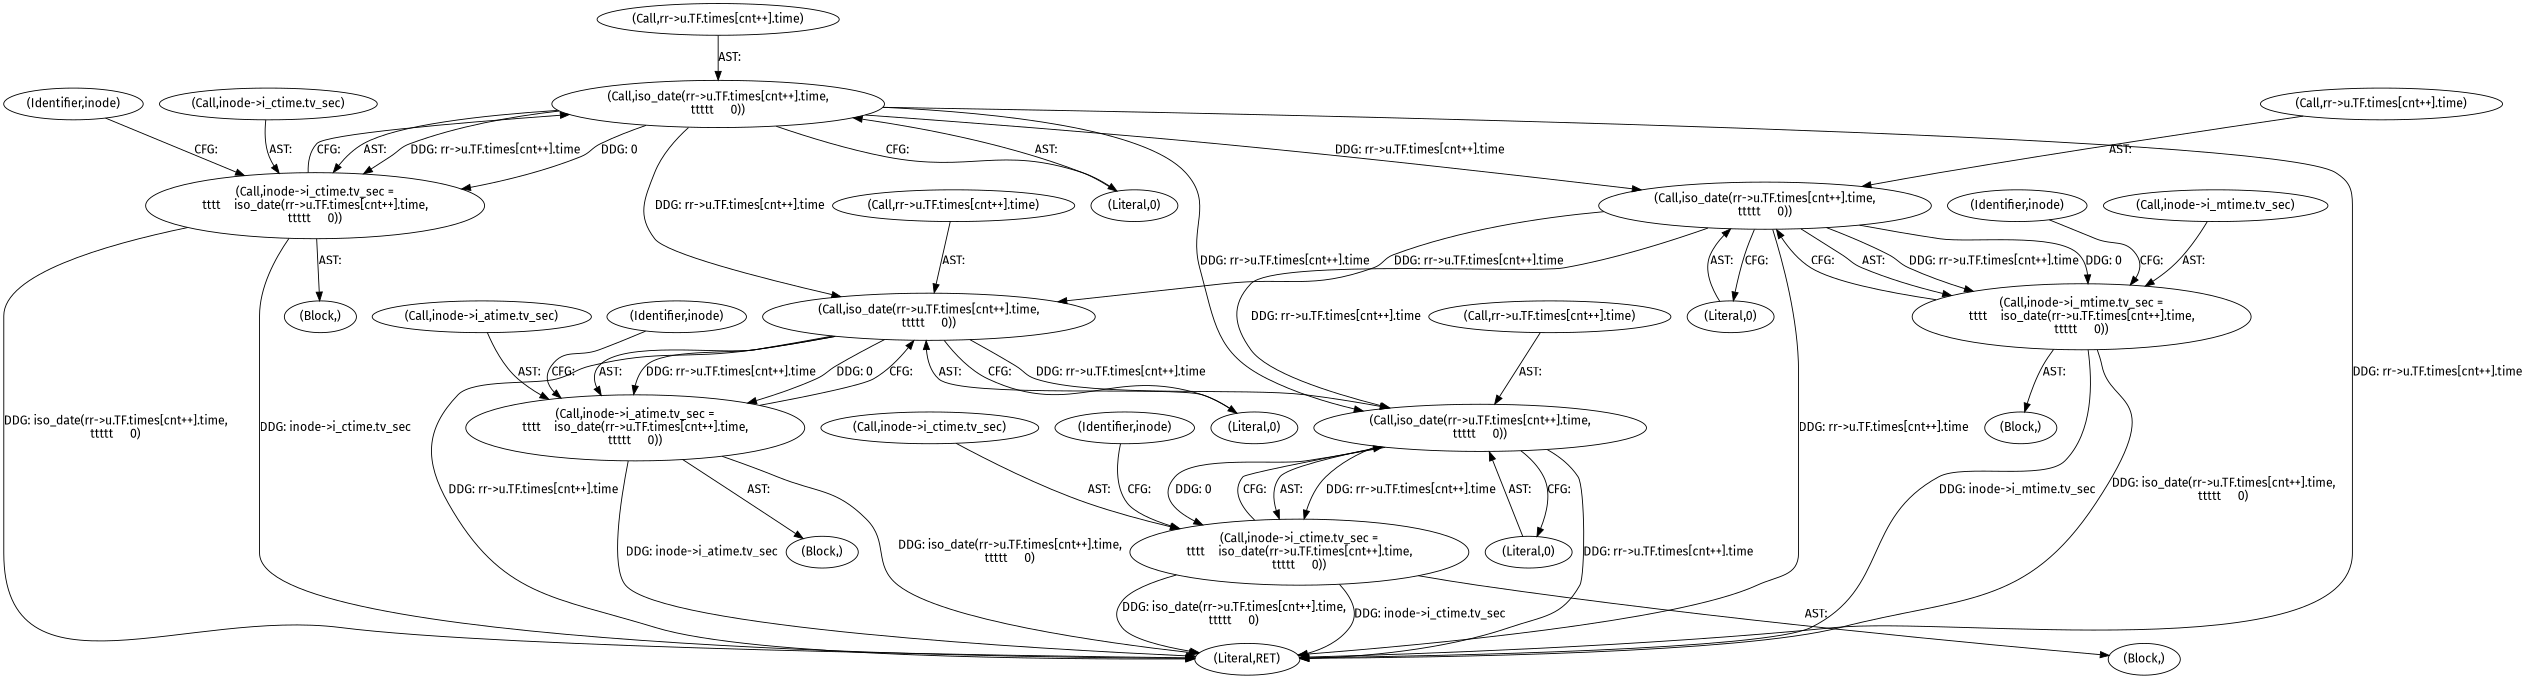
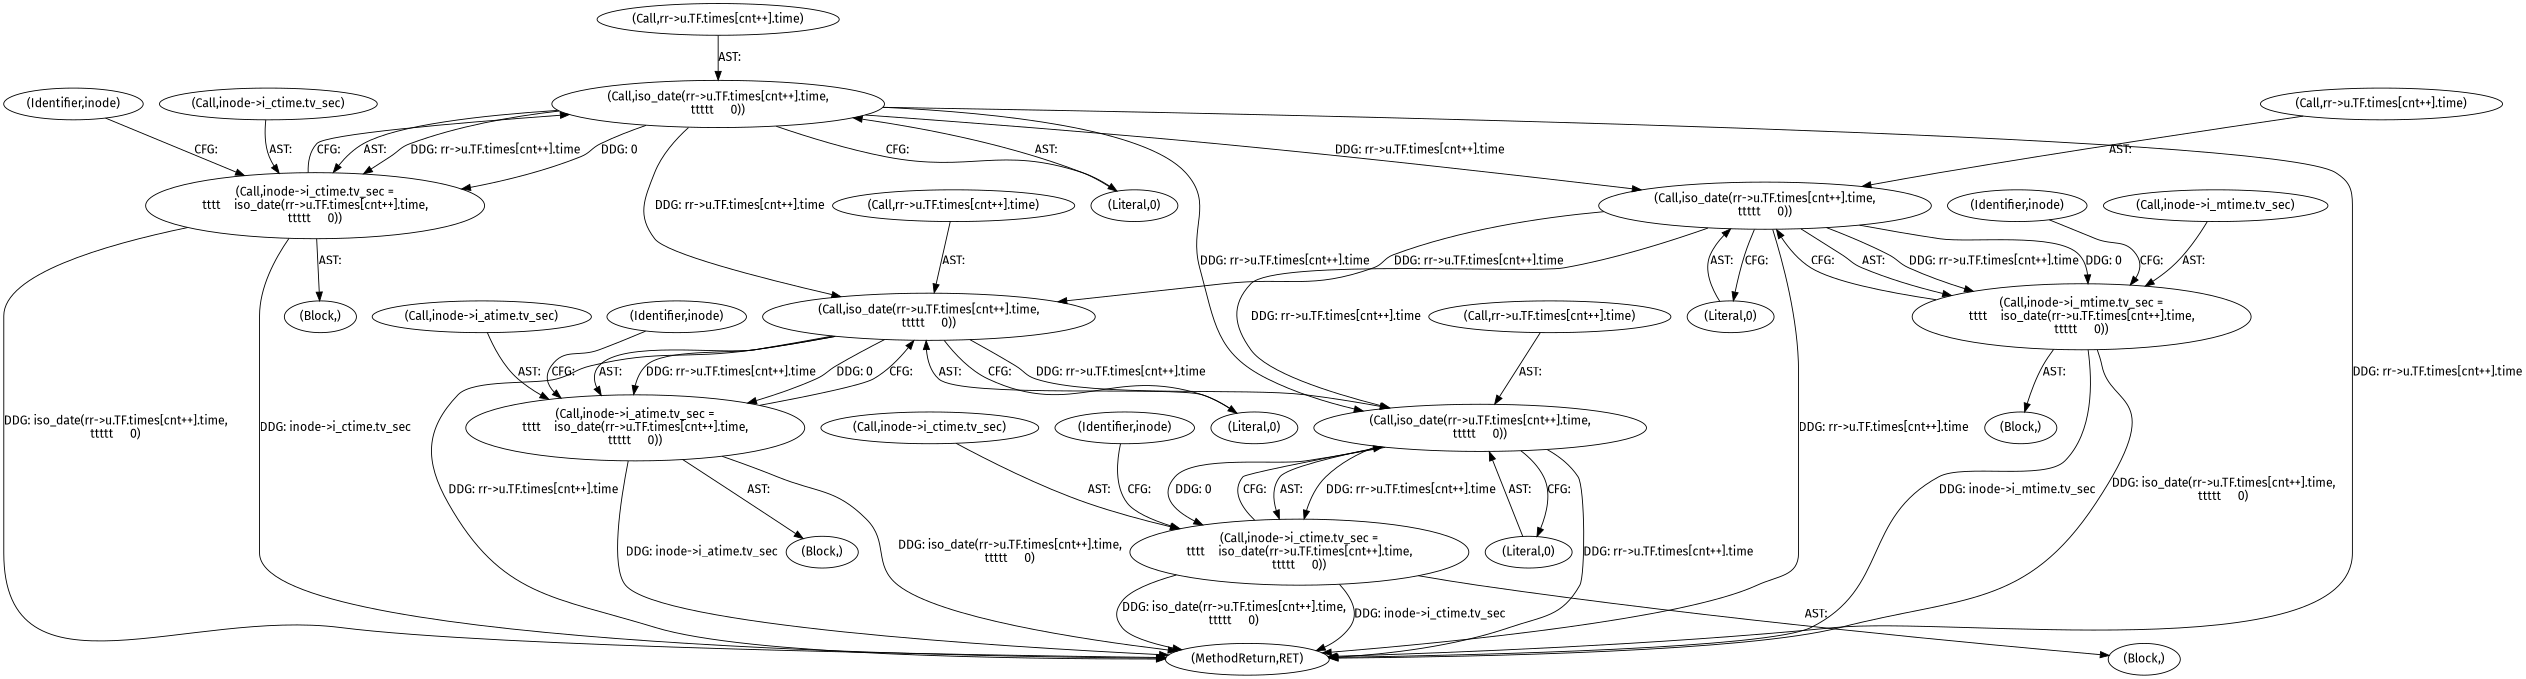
(1247, 659) -> (1247, 659)
